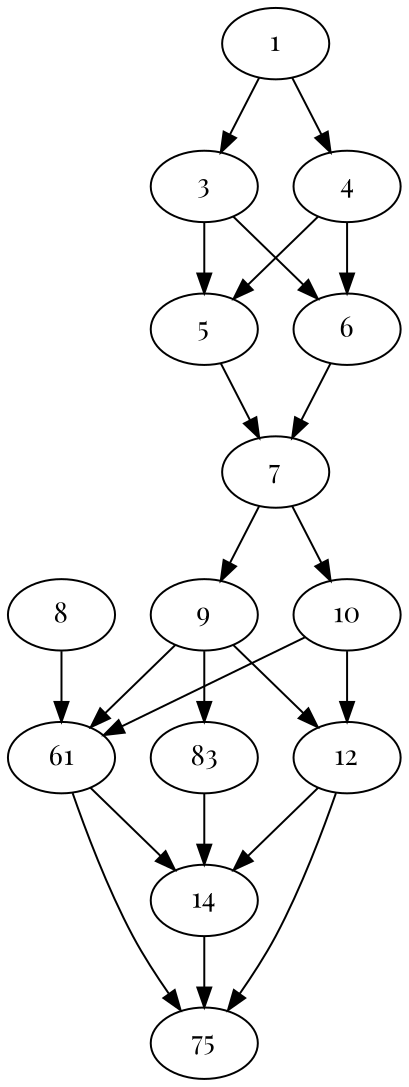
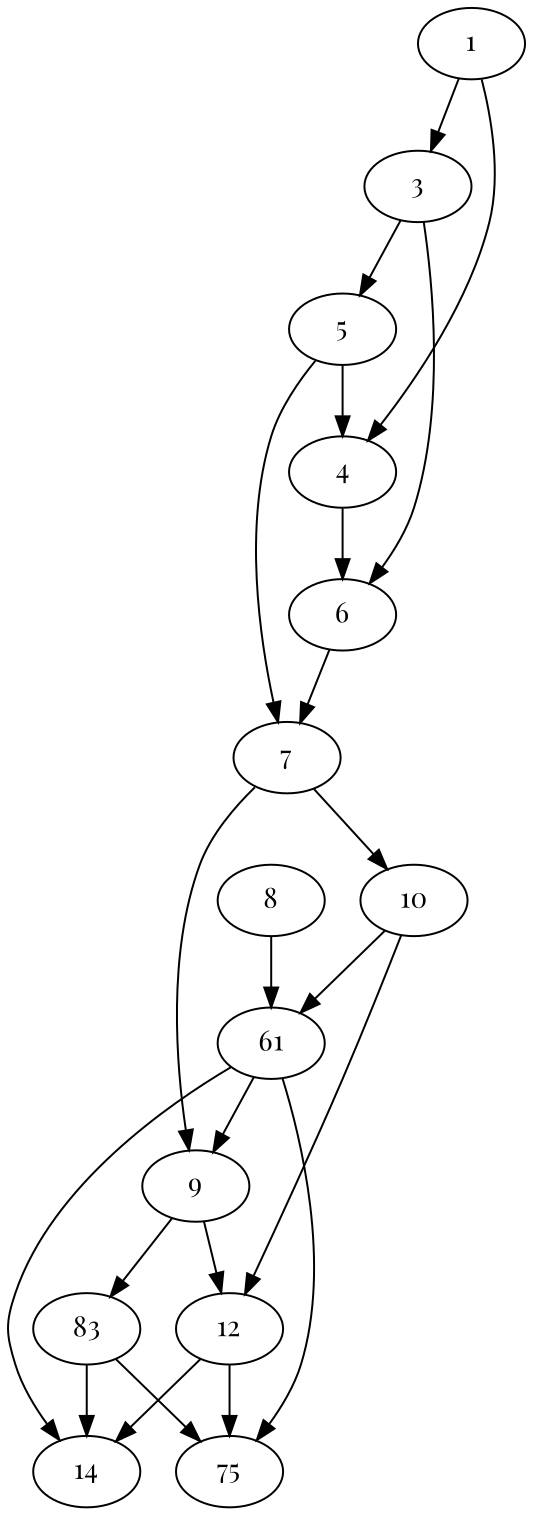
(285, 249) -> (343, 391)
(140, 679) -> (238, 1106)
(204, 962) -> (149, 1391)
